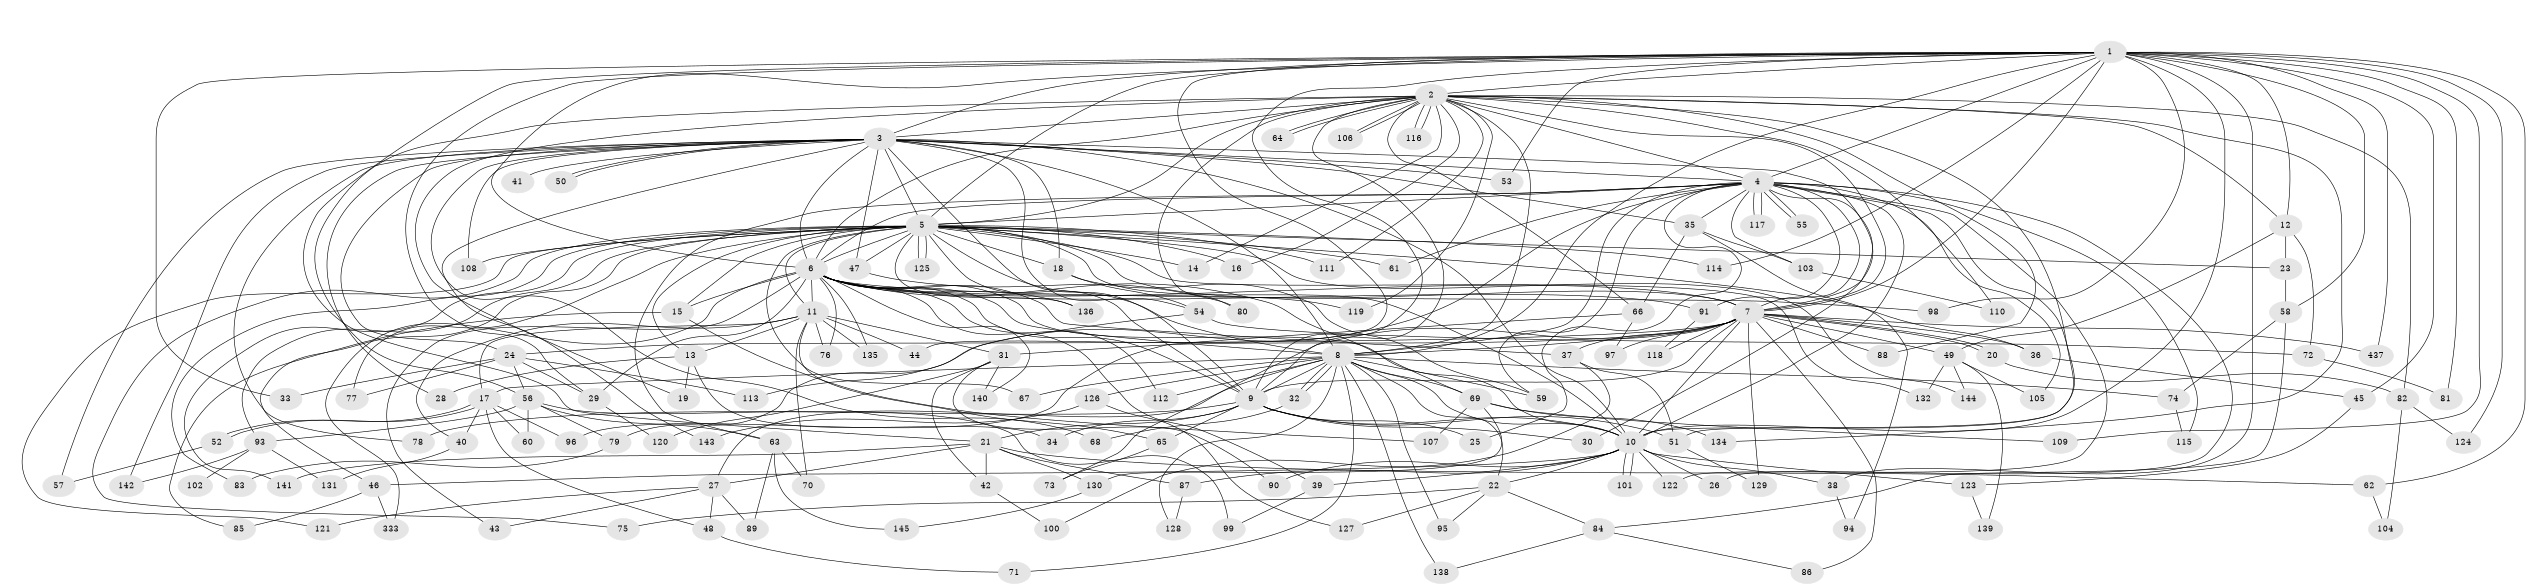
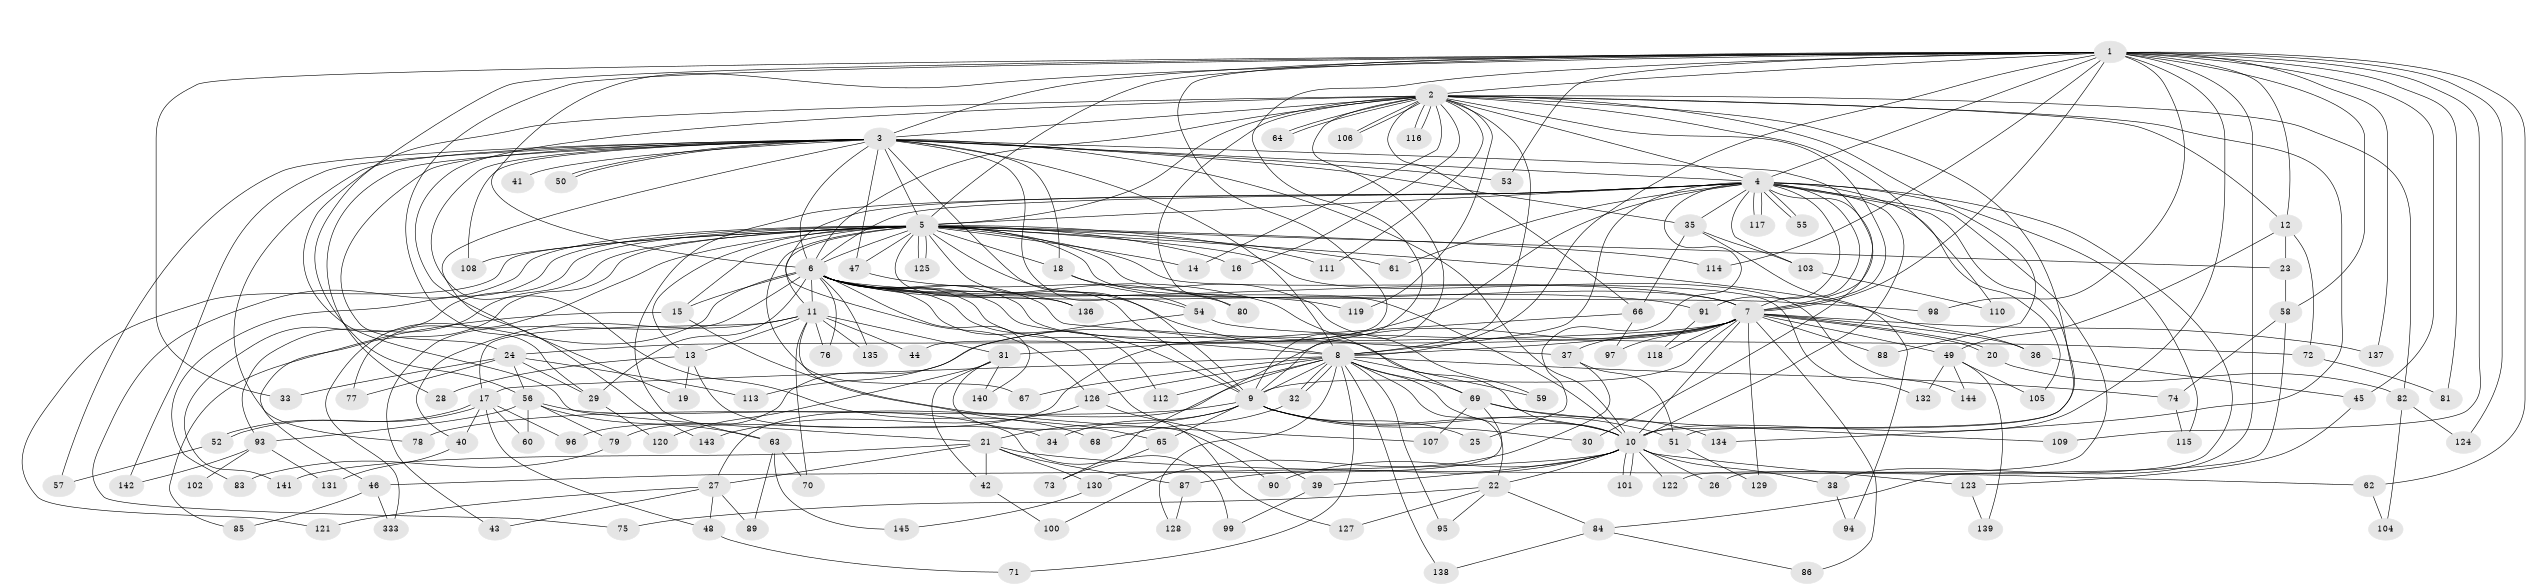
(1600, 310) -> (1085, 198)
(2376, 356) -> (2376, 356)
